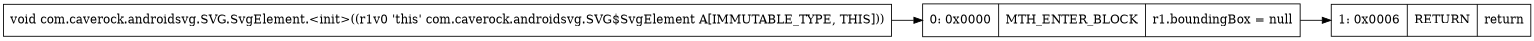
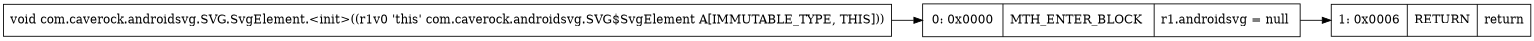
(1223, 20) -> (1225, 20)
